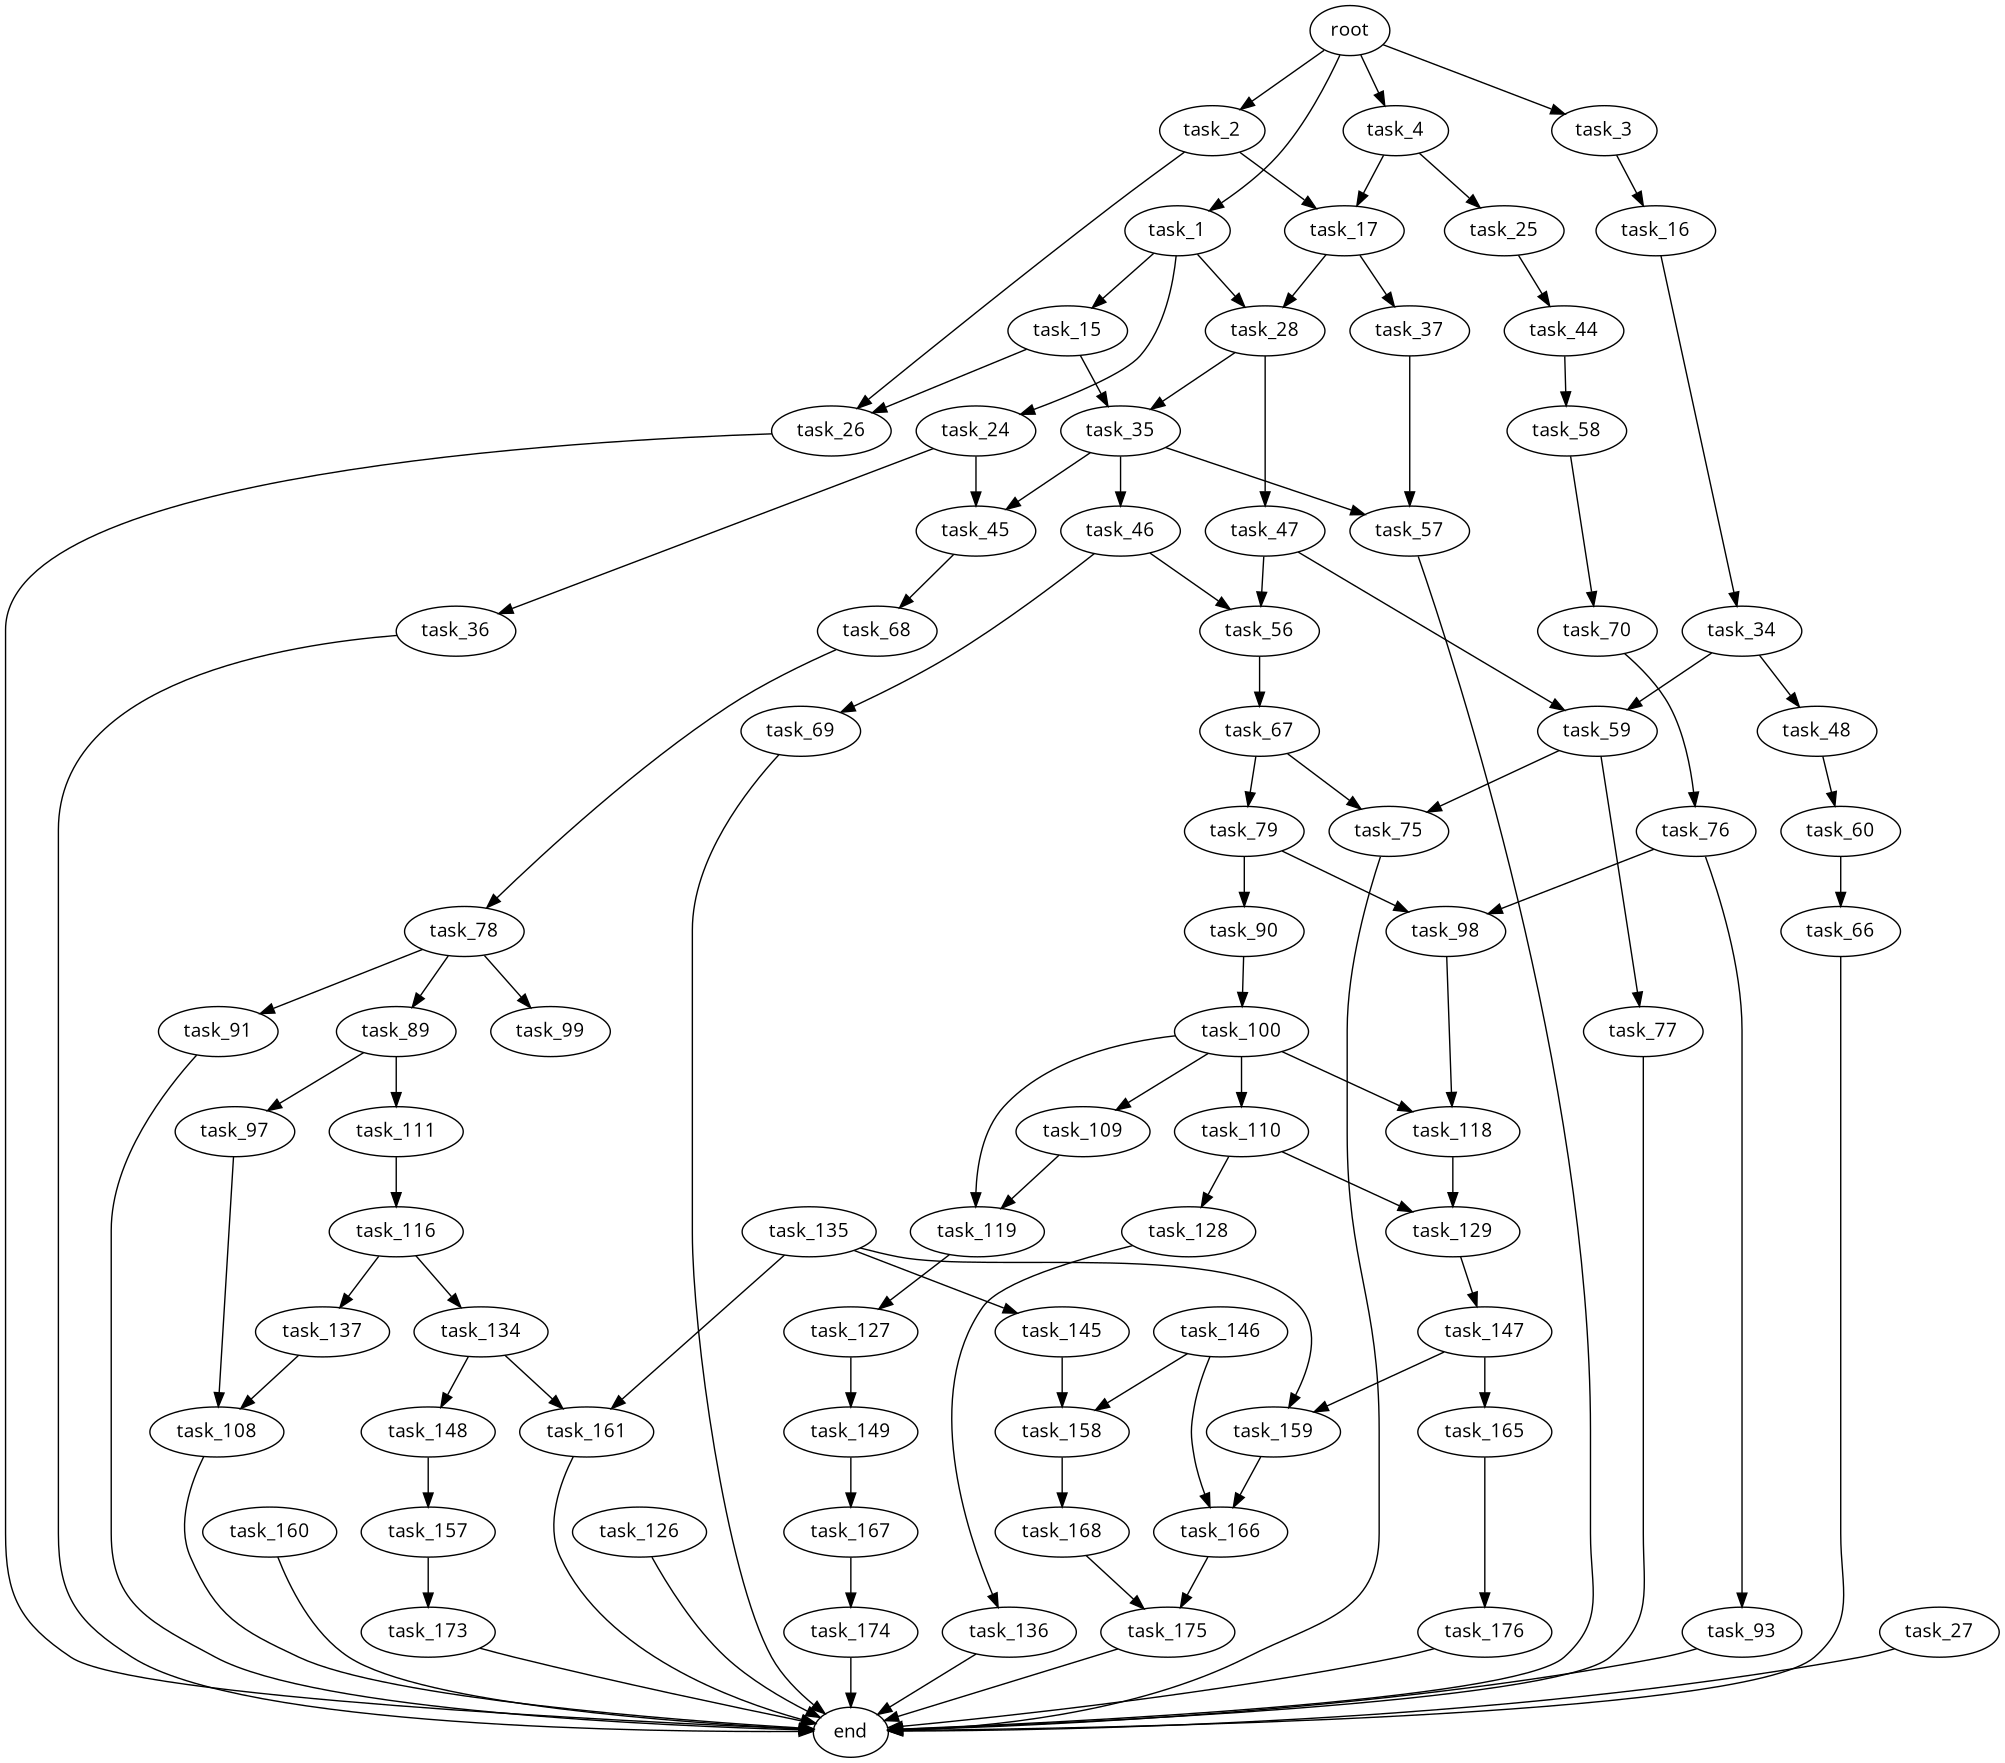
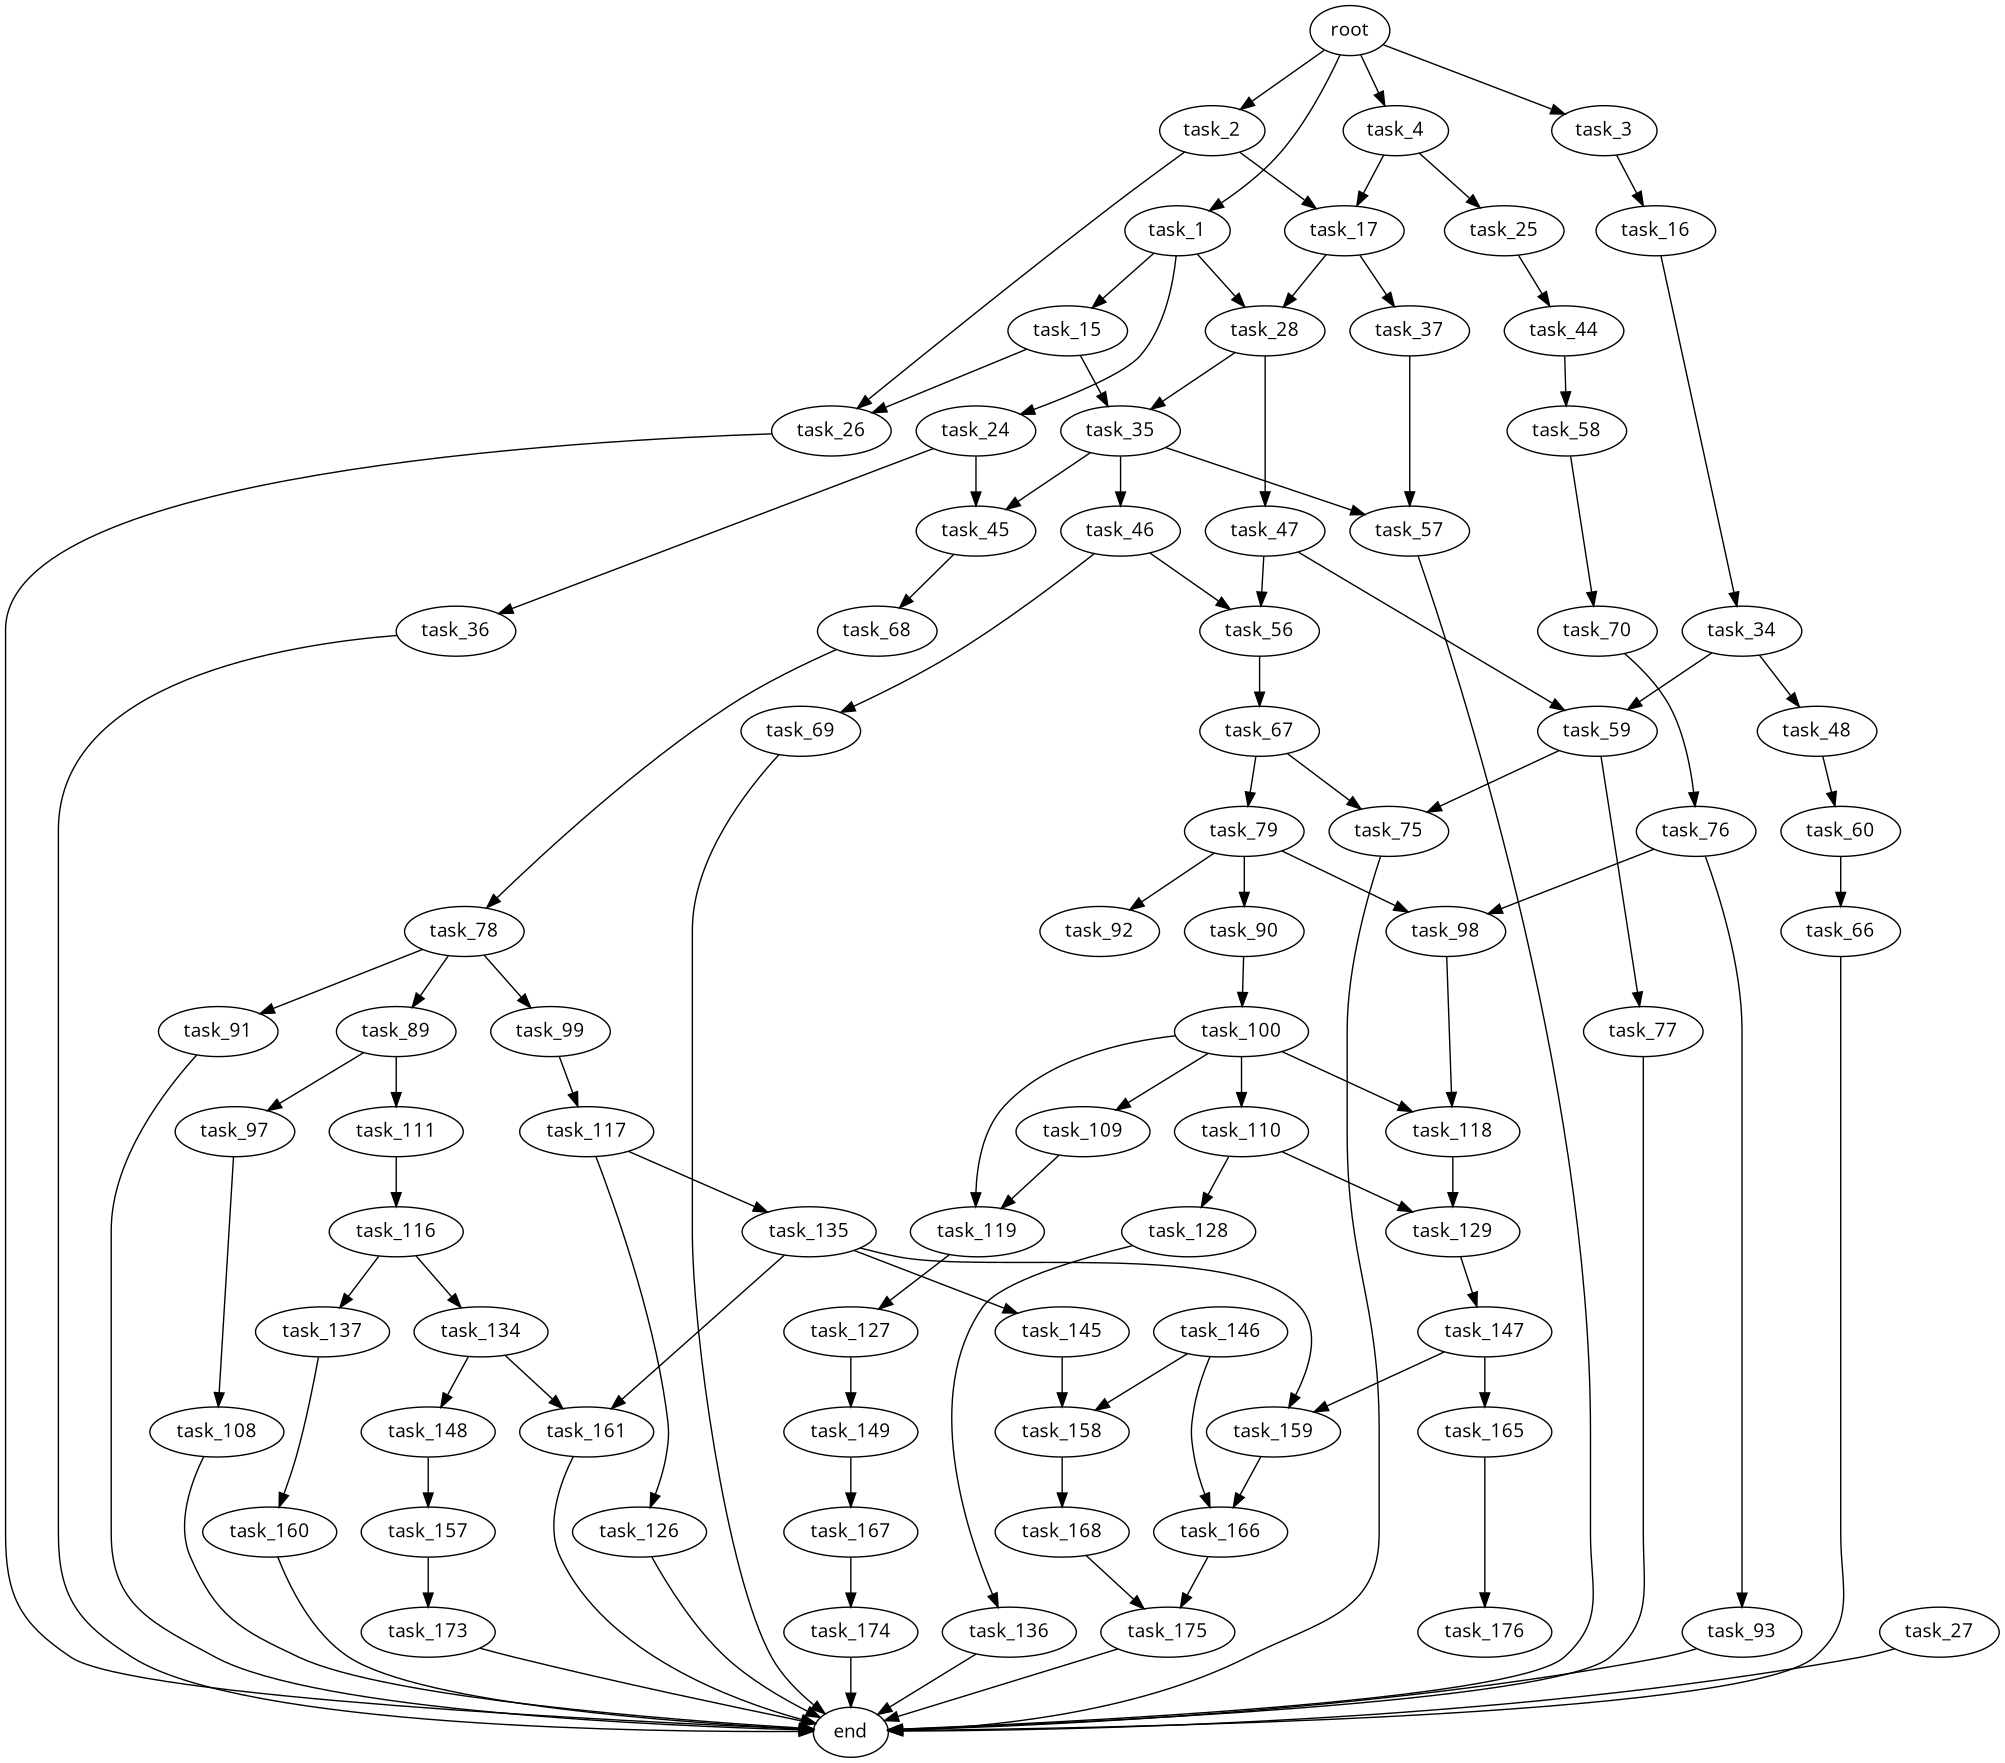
none -> (1100, 931)
none -> (587, 1132)
(275, 1377) -> (304, 1426)
(1183, 1693) -> none
